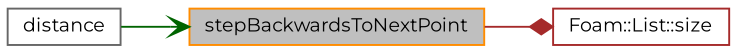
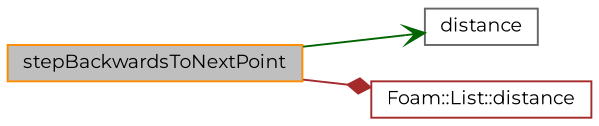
(146, 27) -> (354, 41)
(641, 27) -> (481, 100)
